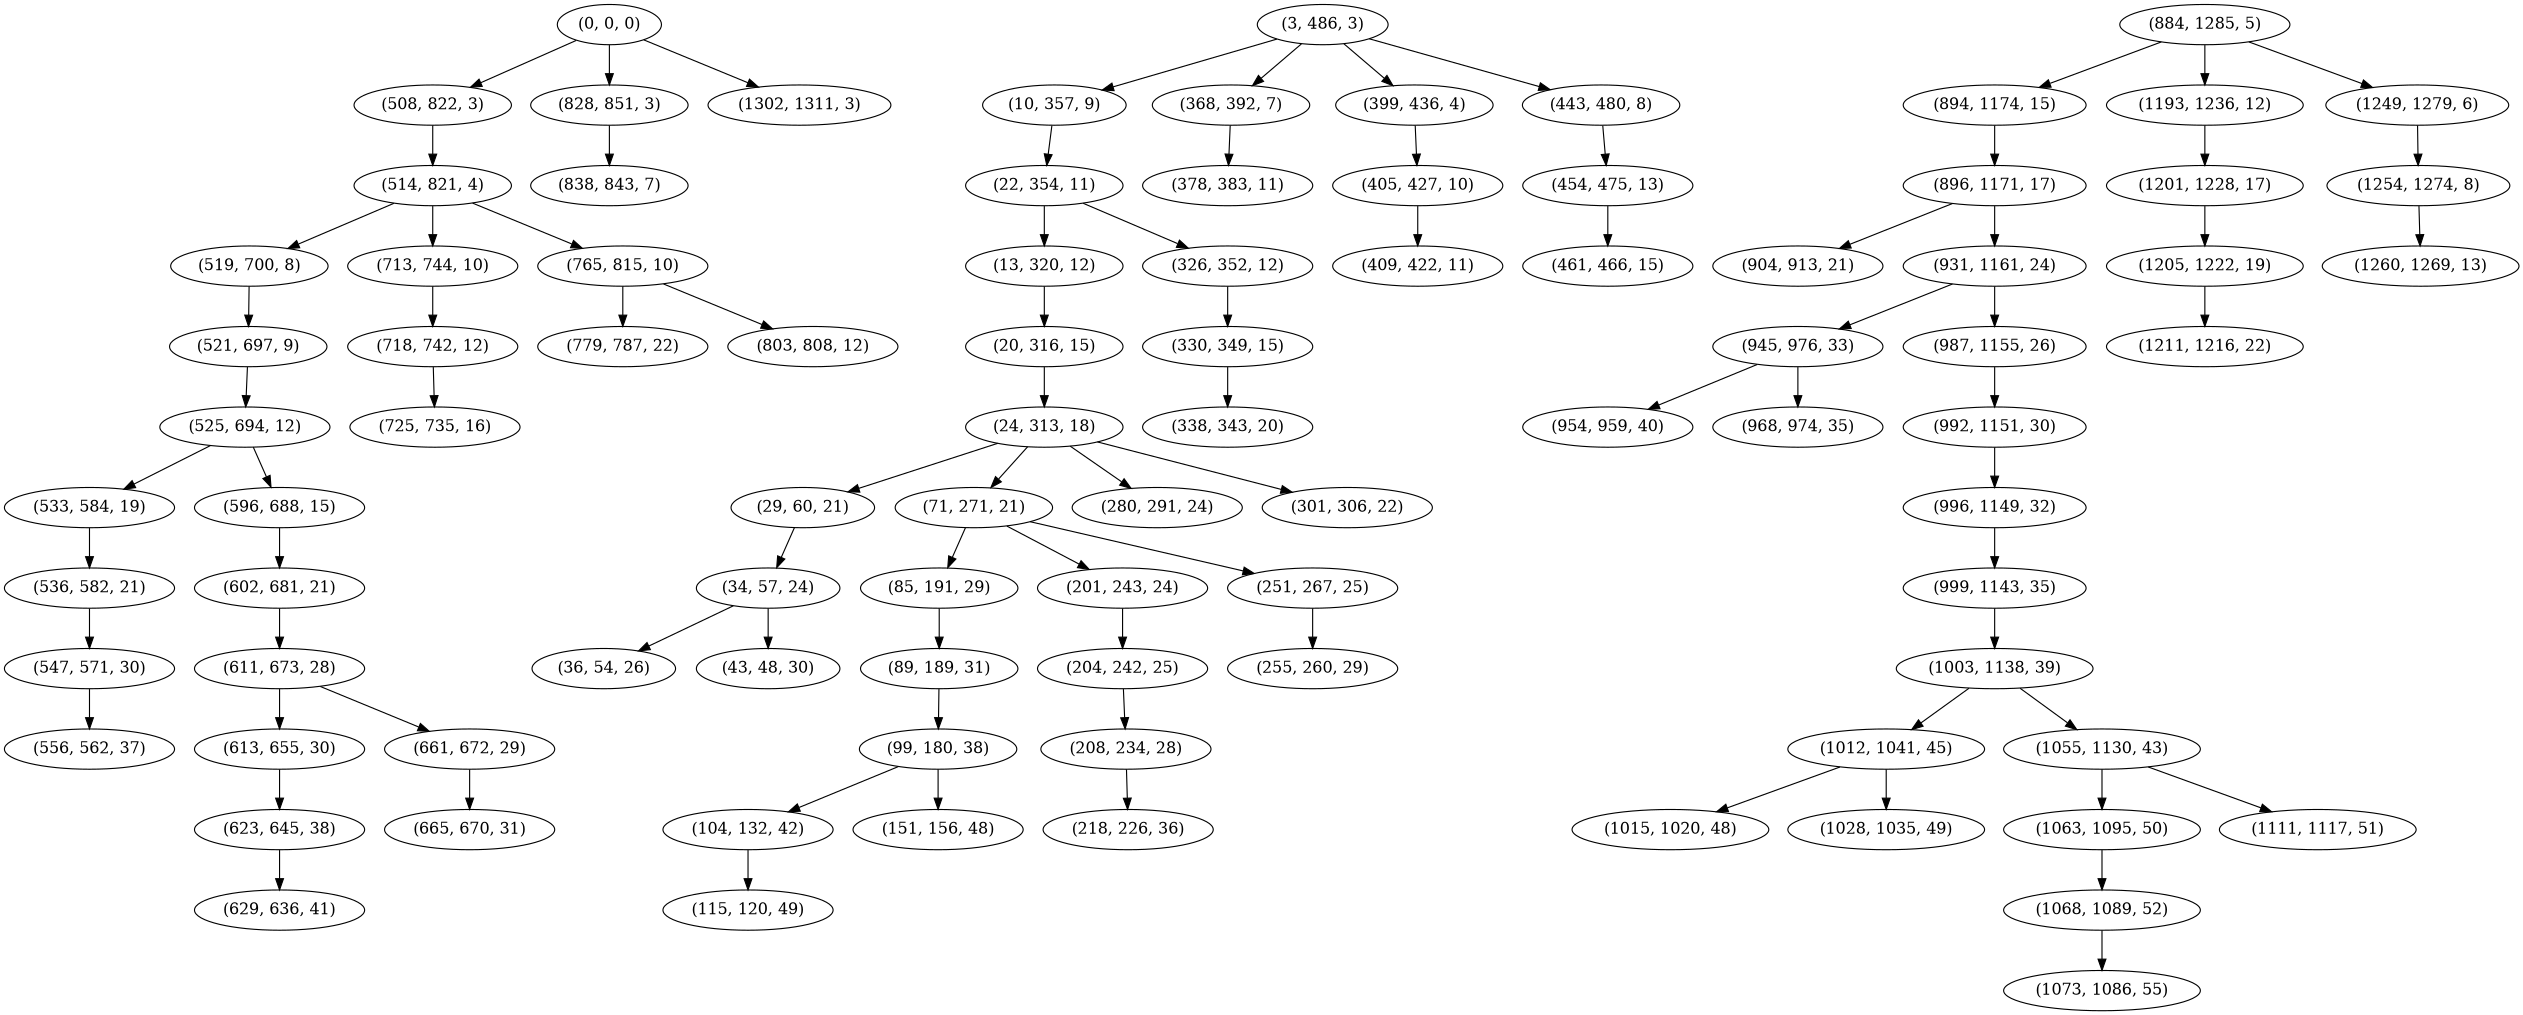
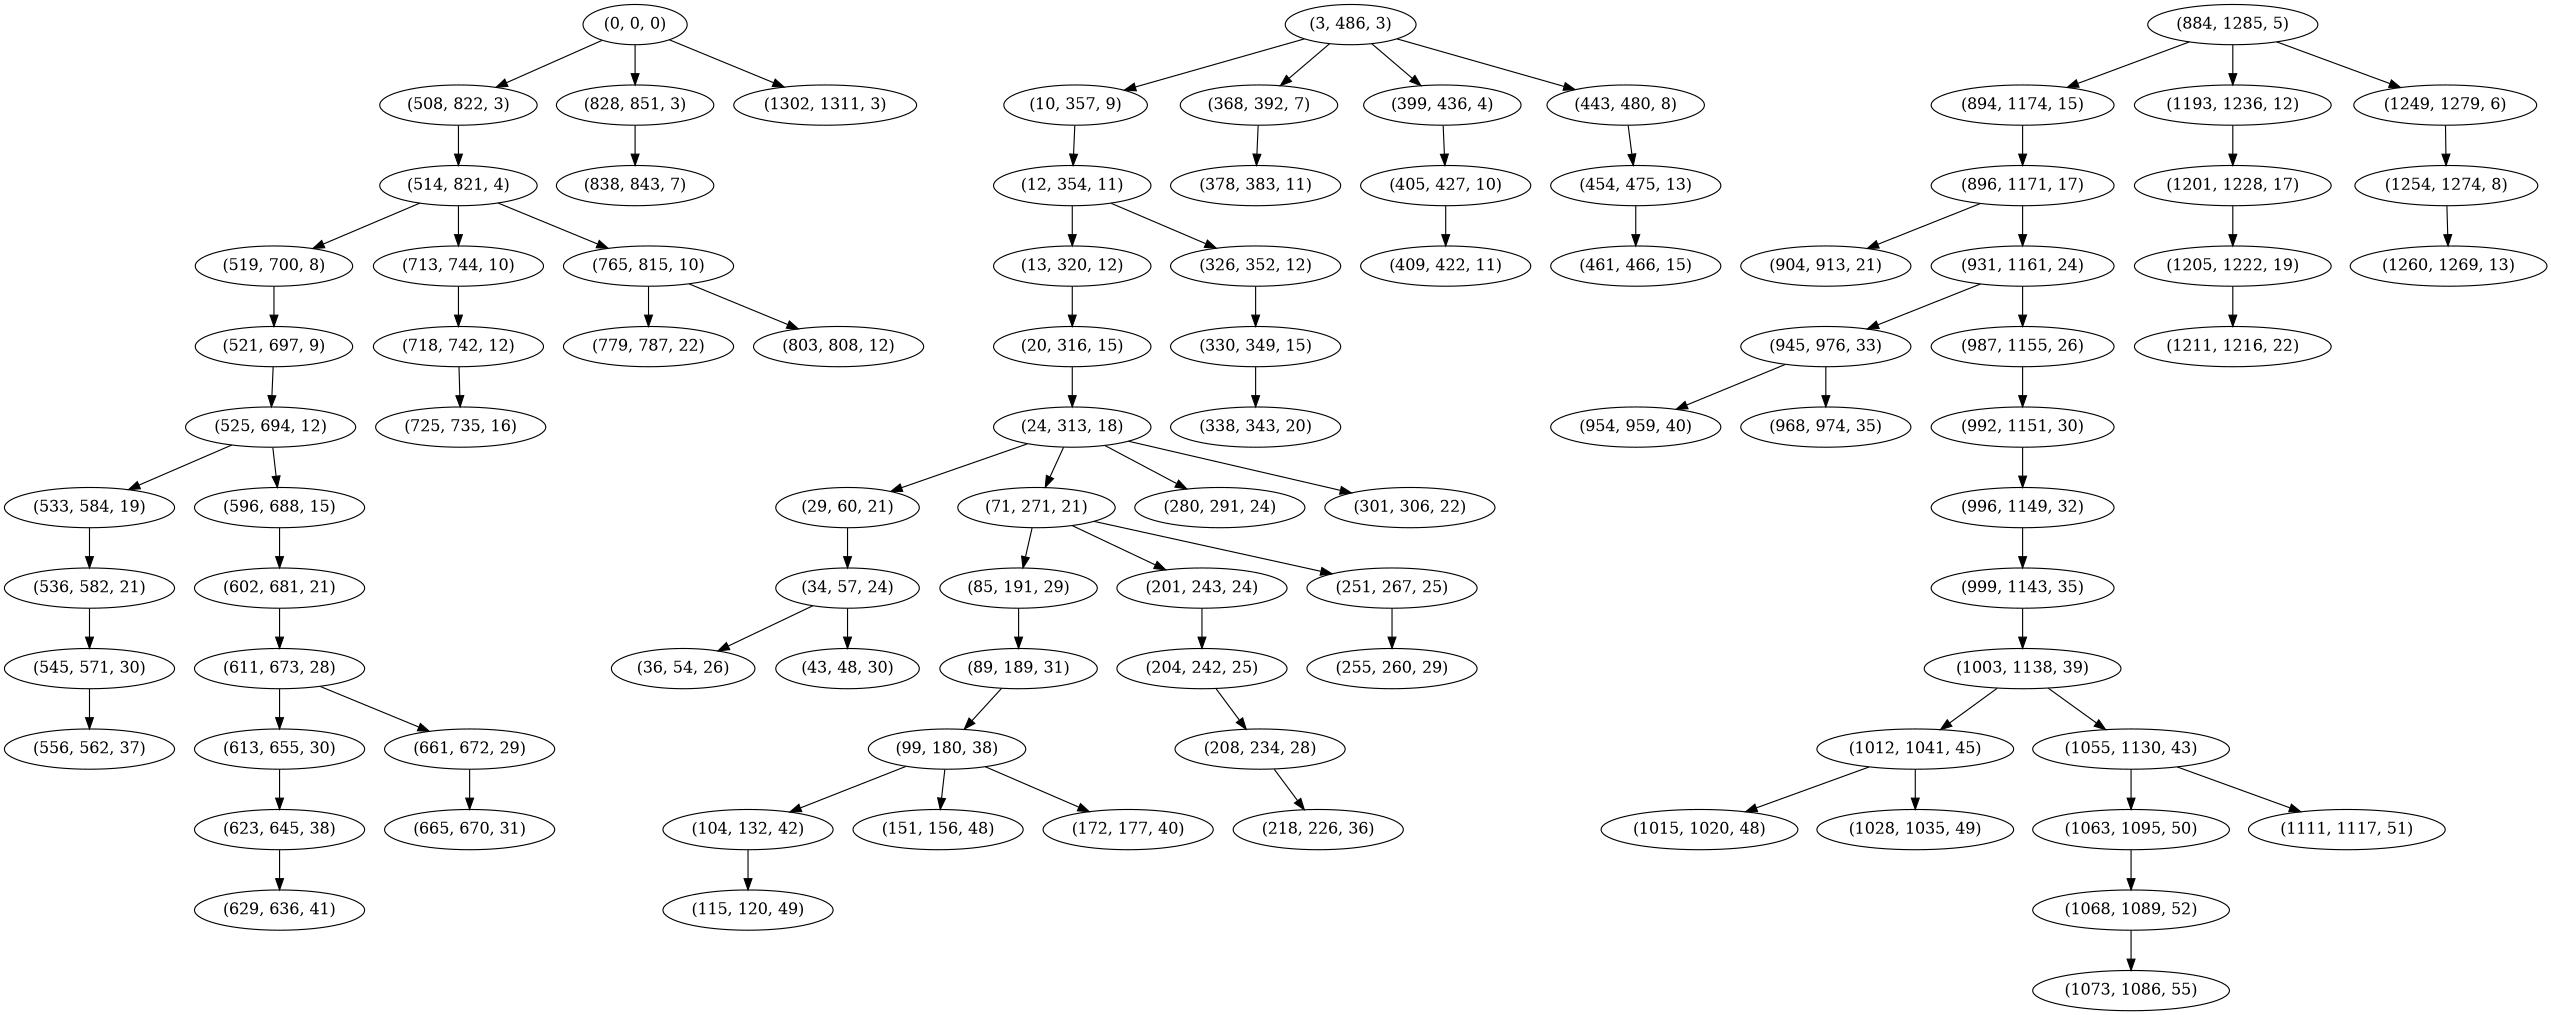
(1044, 186) -> (1072, 186)
(89, 669) -> (89, 669)
none -> (1128, 830)
